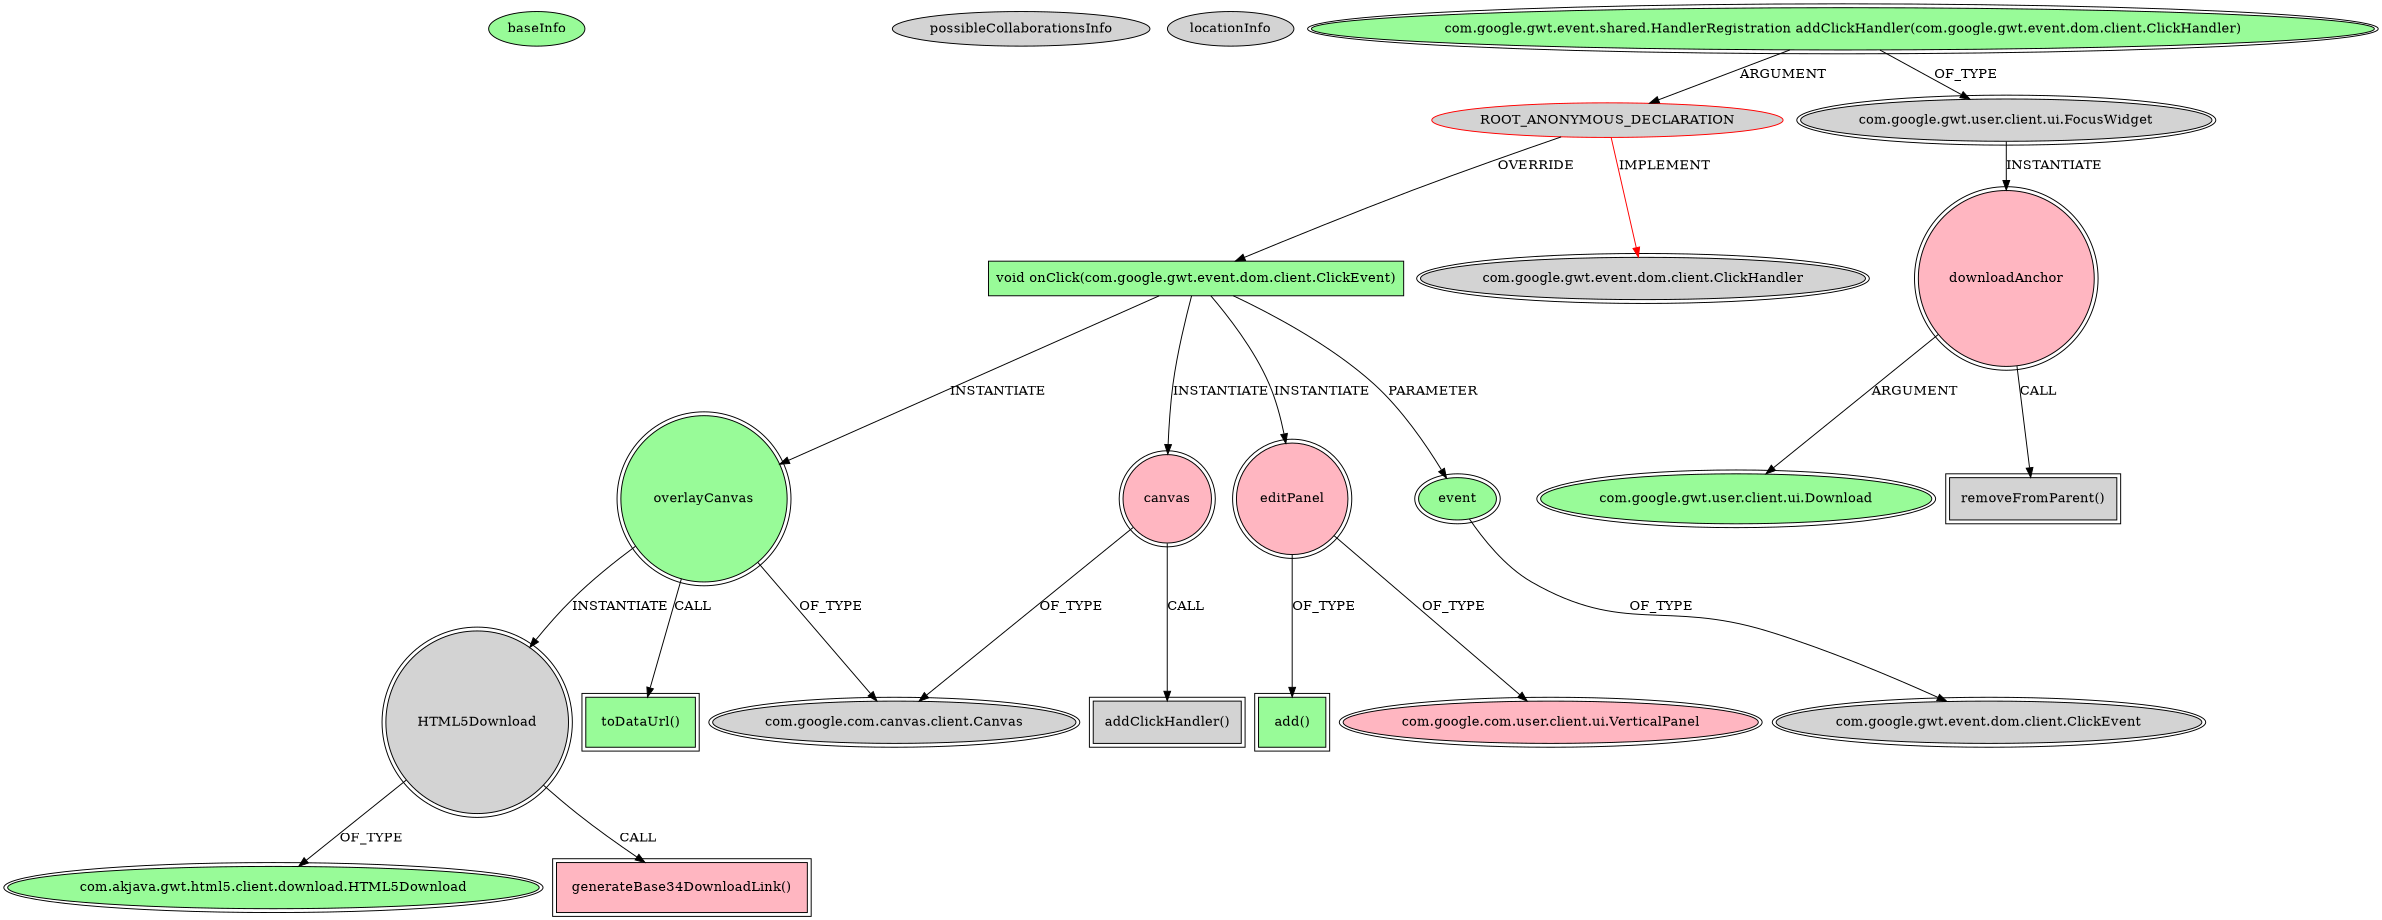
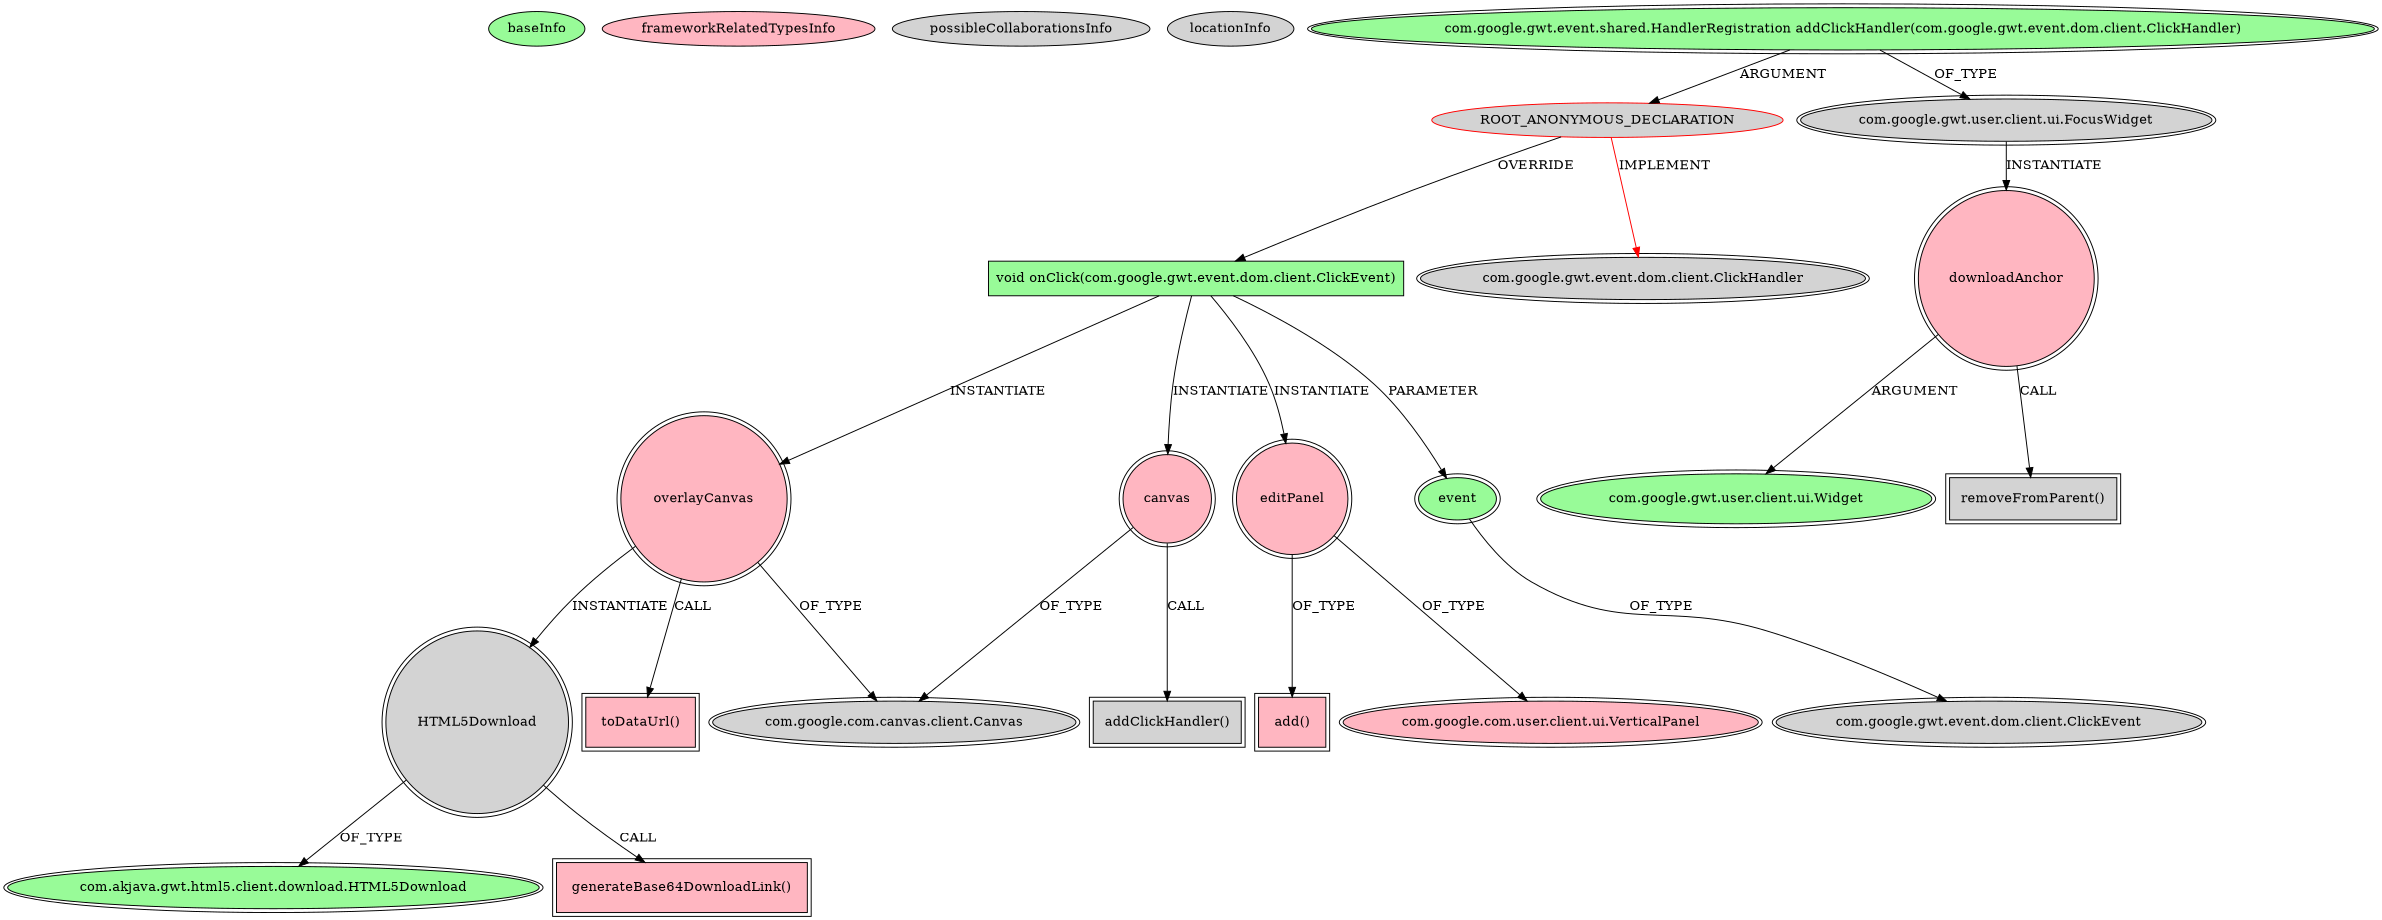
none -> (739, 29)
(704, 499) -> (704, 499)
(1736, 499) -> (1736, 499)
(641, 722) -> (641, 722)
(1292, 722) -> (1292, 722)
(682, 888) -> (682, 888)
